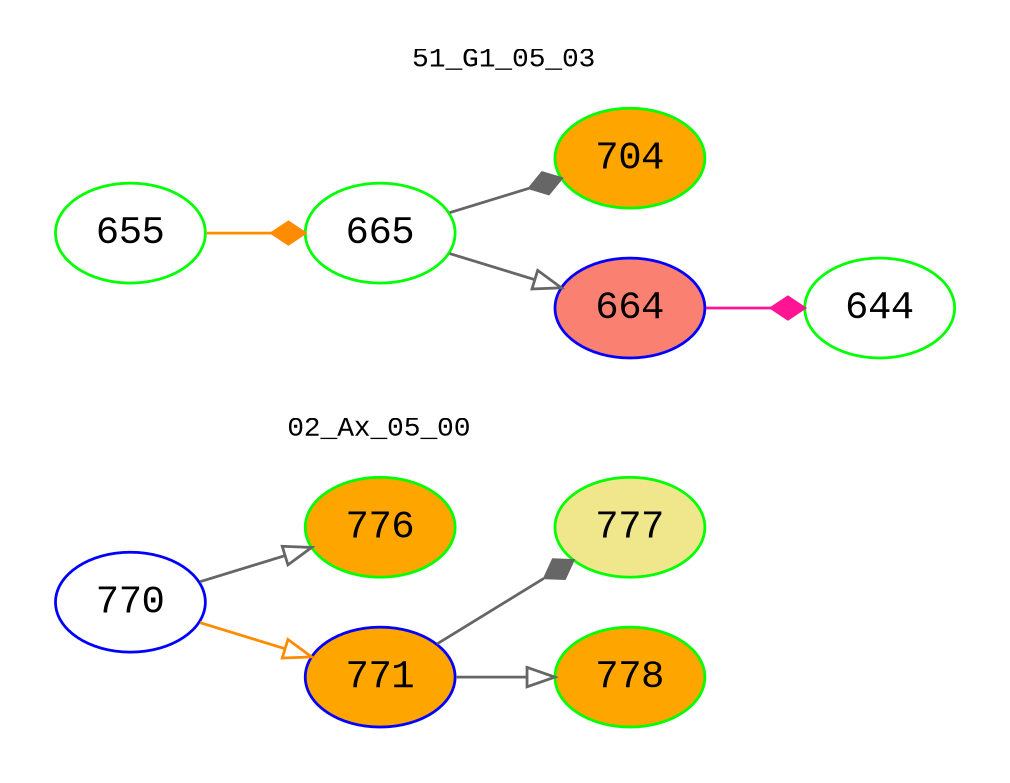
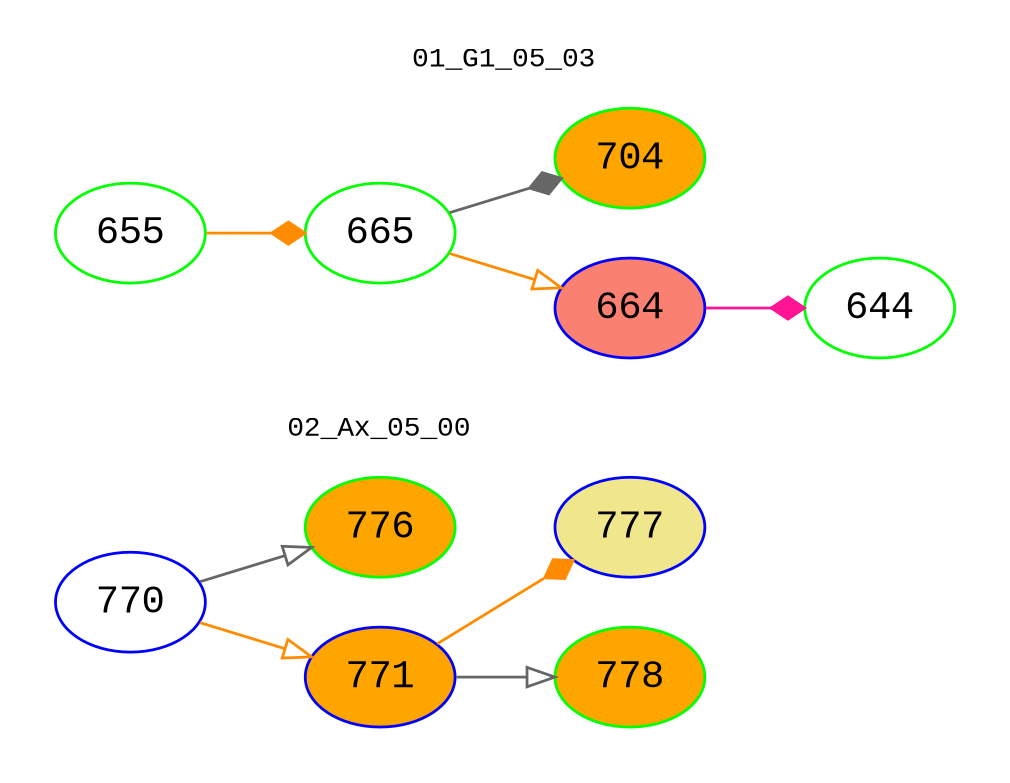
(505, 60) -> (505, 60)
(492, 267) -> (492, 267)
(630, 527) -> (630, 527)
(490, 611) -> (490, 611)
